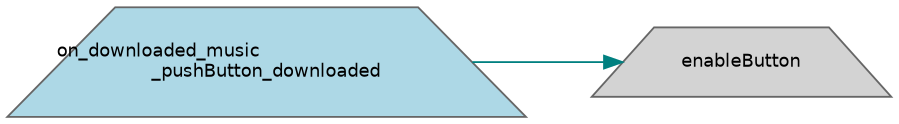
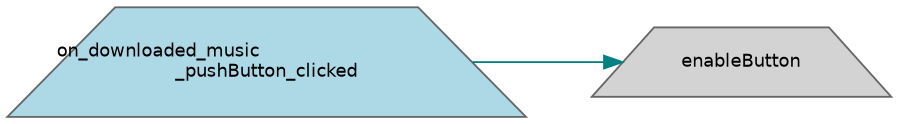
(267, 62) -> (267, 62)
